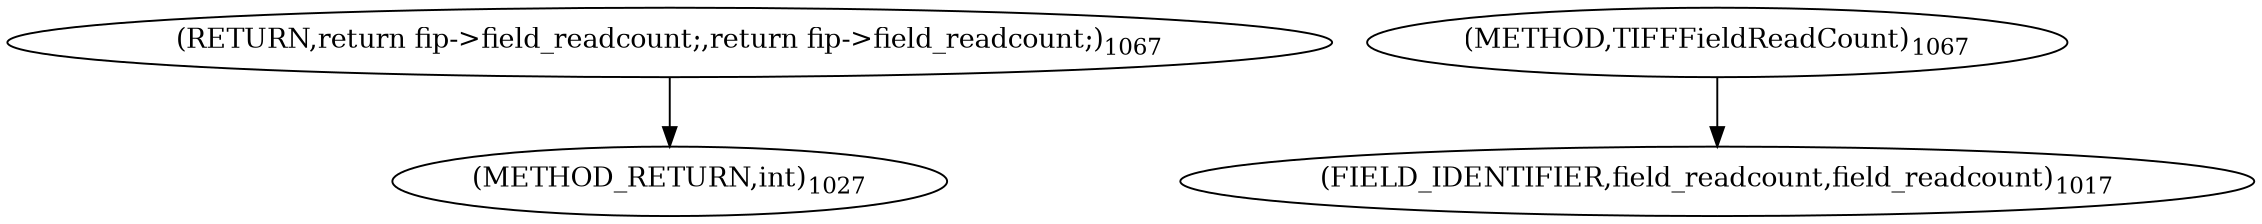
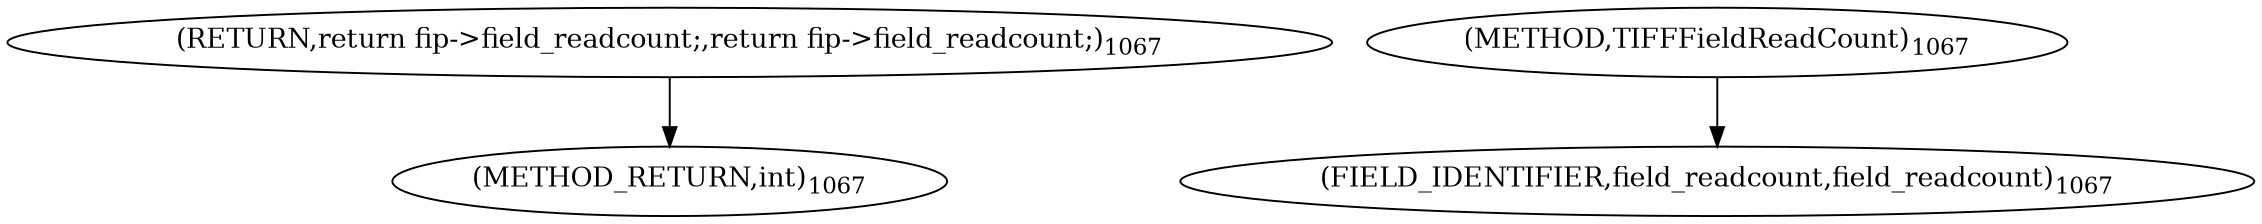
(838, 178) -> (838, 178)
(2085, 178) -> (2085, 178)
